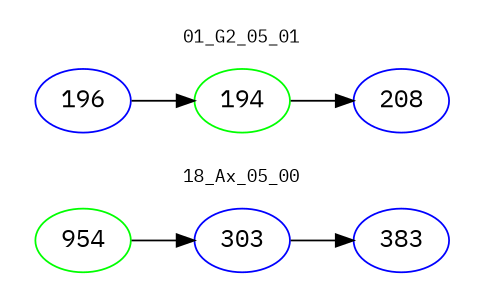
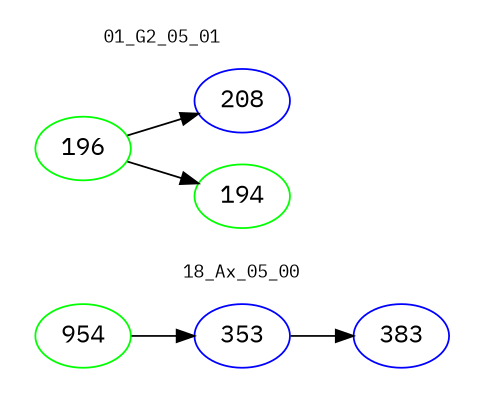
(83, 101) -> (83, 149)
(313, 101) -> (154, 127)
(242, 240) -> (242, 336)
